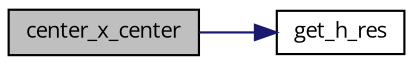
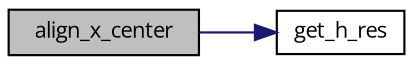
(104, 32) -> (104, 32)
